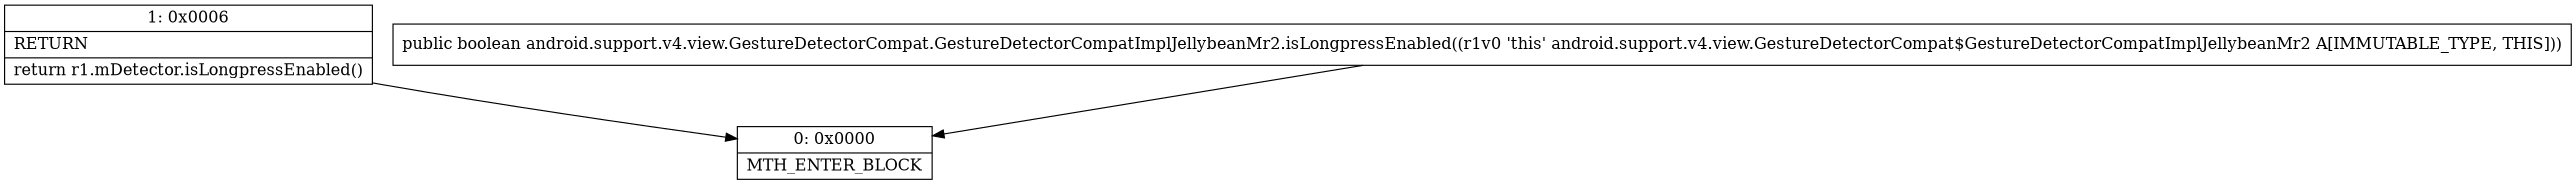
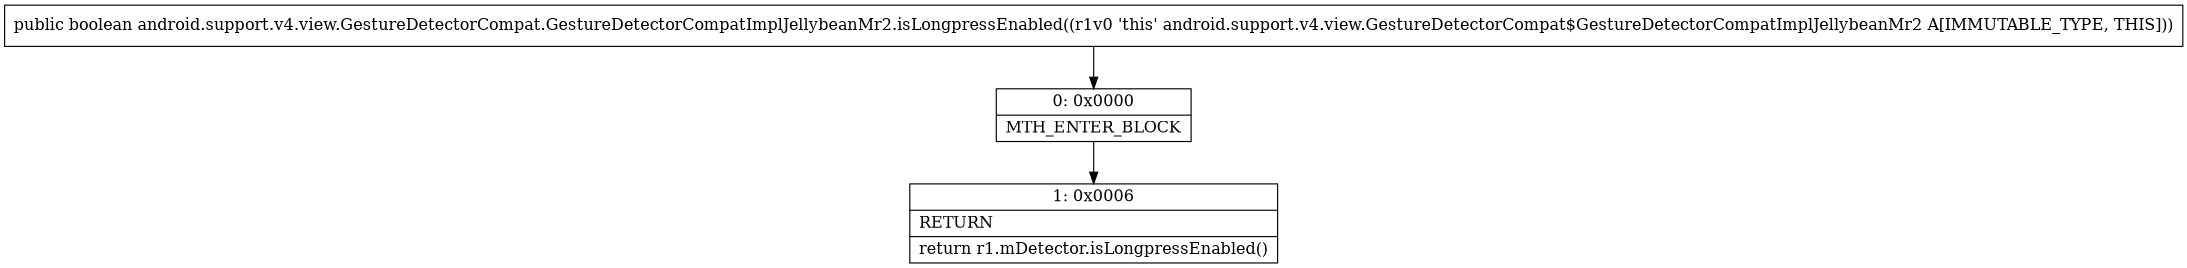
(549, 112) -> (1094, 157)
